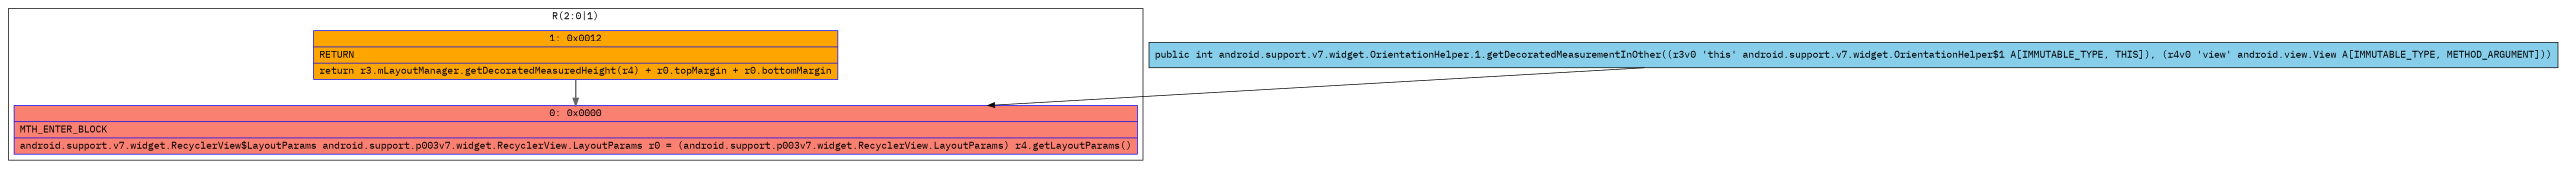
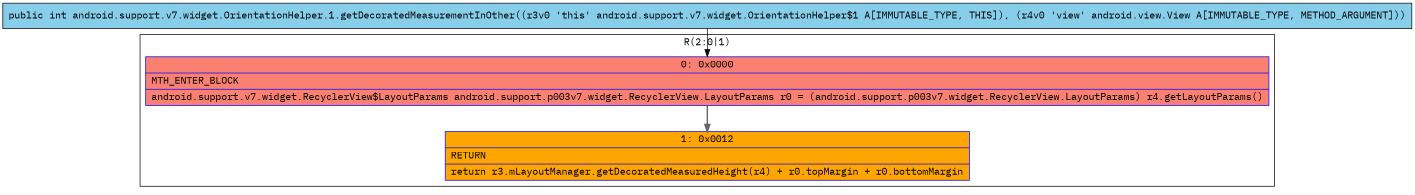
(576, 89) -> (707, 115)
